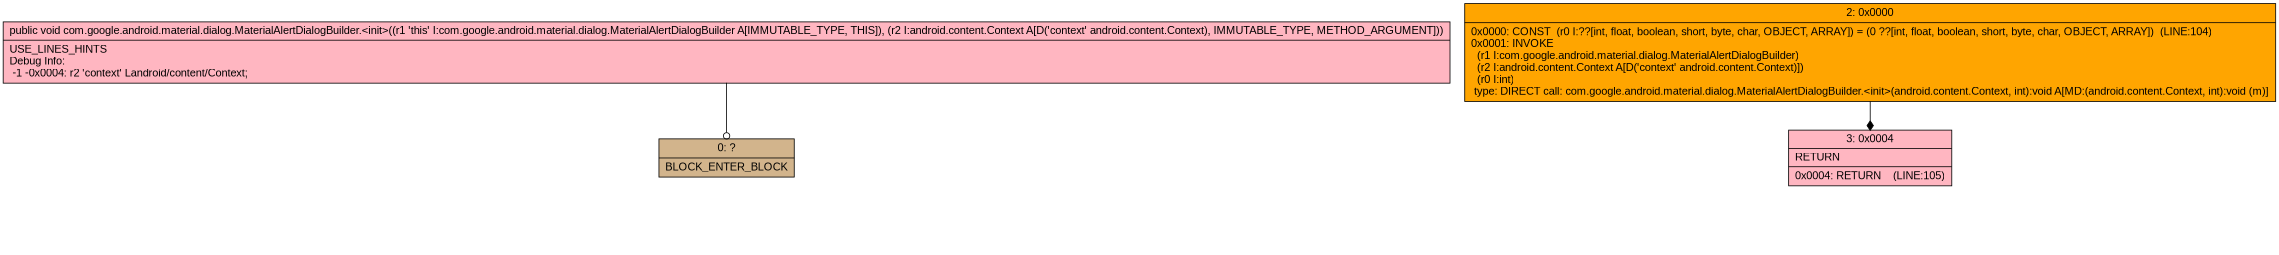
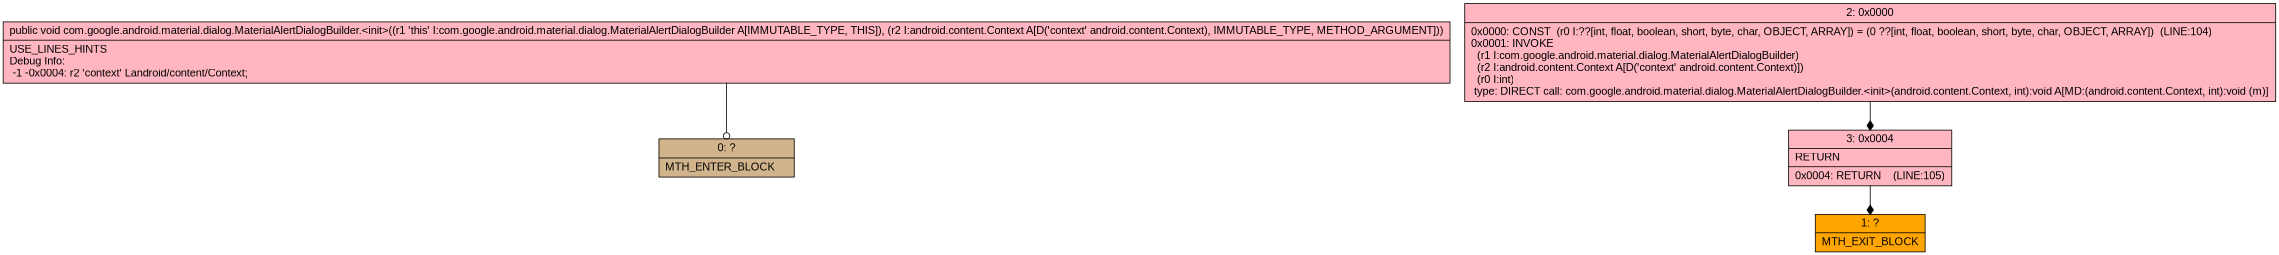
(1870, 53) -> (1870, 53)
(727, 167) -> (720, 167)
none -> (1870, 233)
